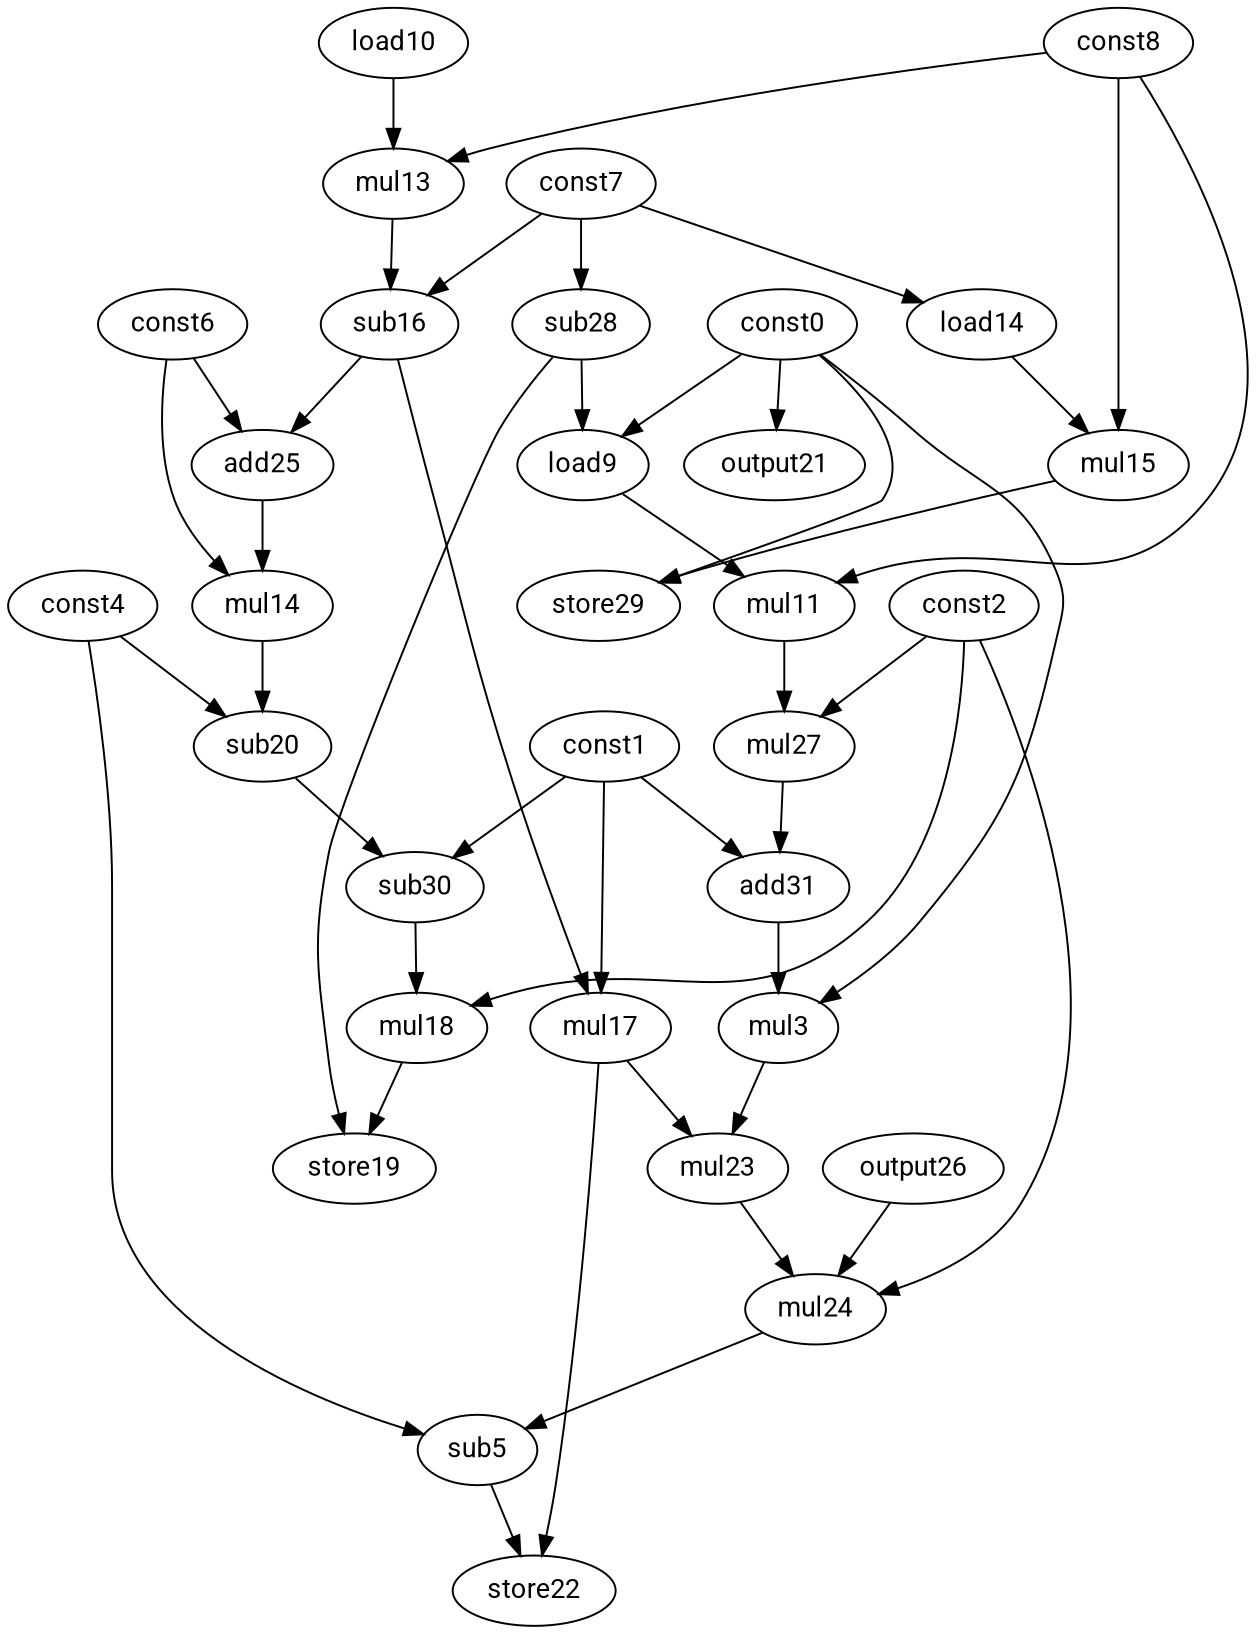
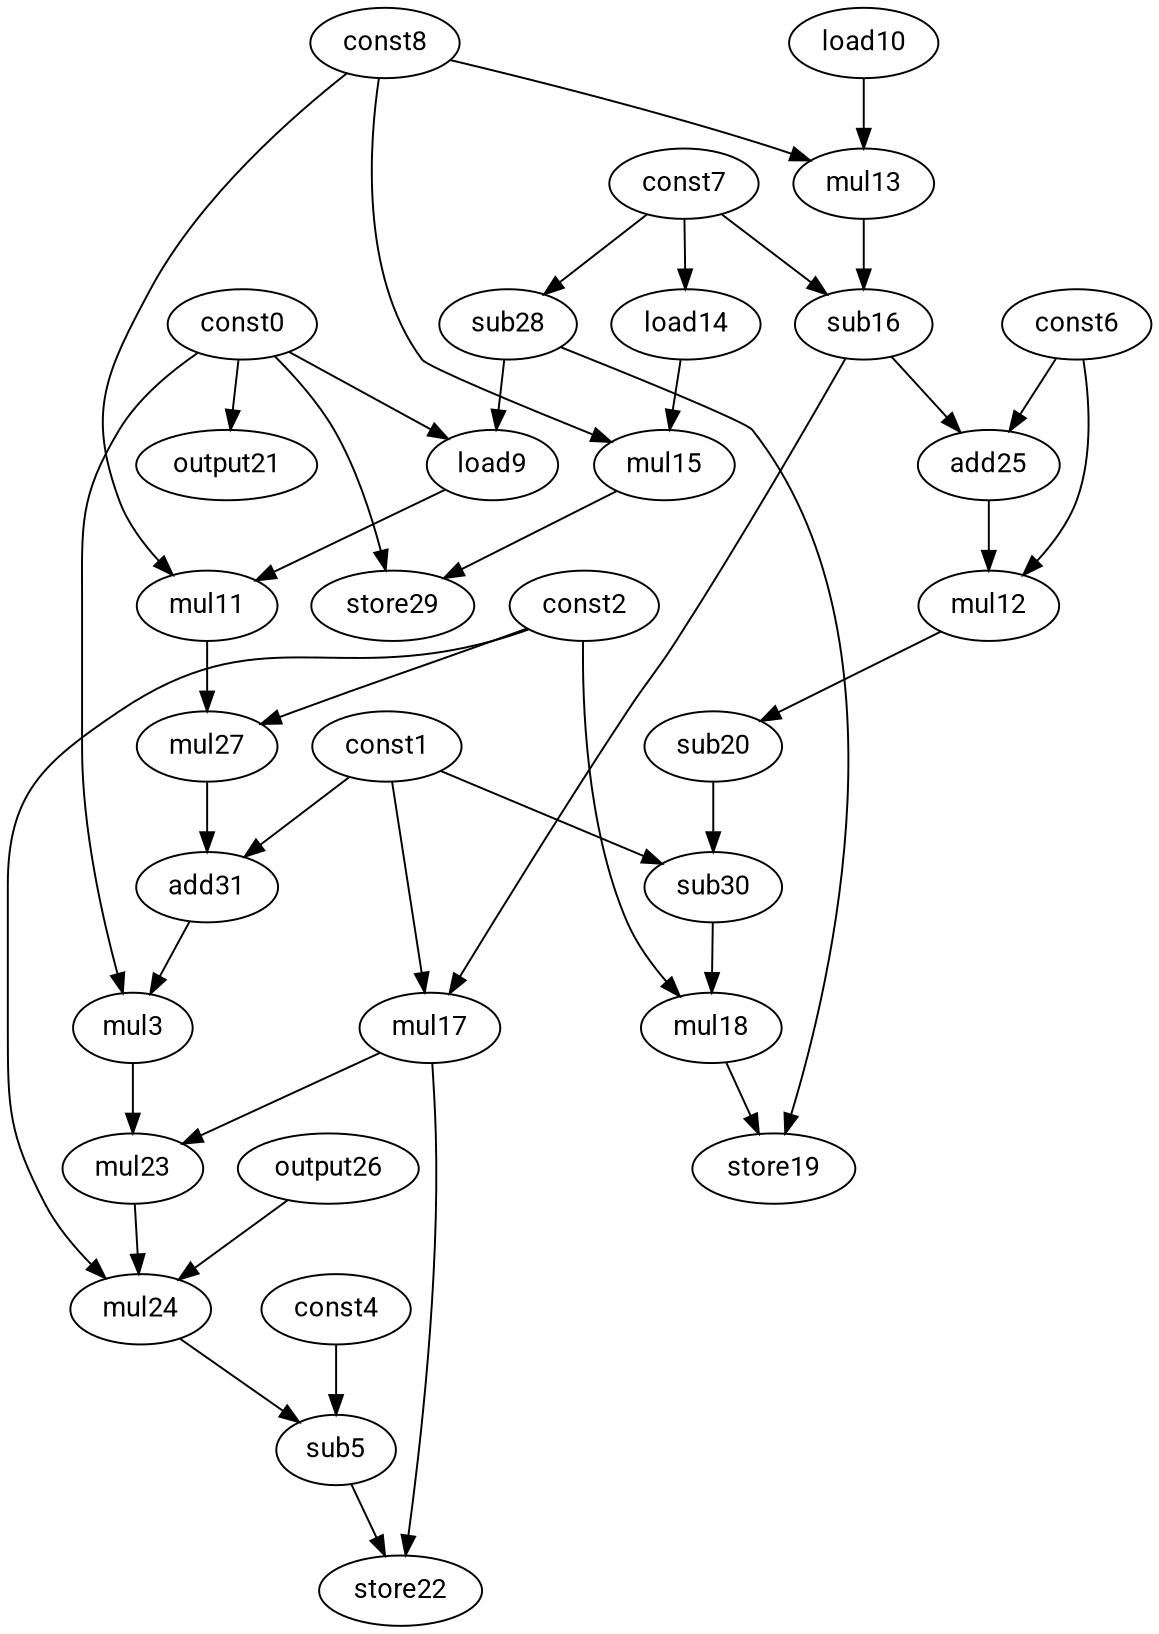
(263, 606) -> (989, 606)
(165, 671) -> none
